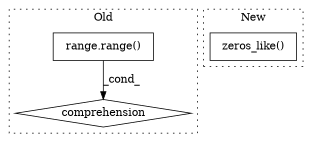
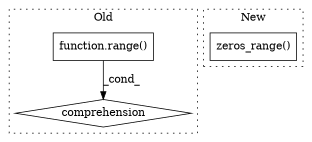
(103, 47) -> (103, 47)
(253, 47) -> (253, 47)
